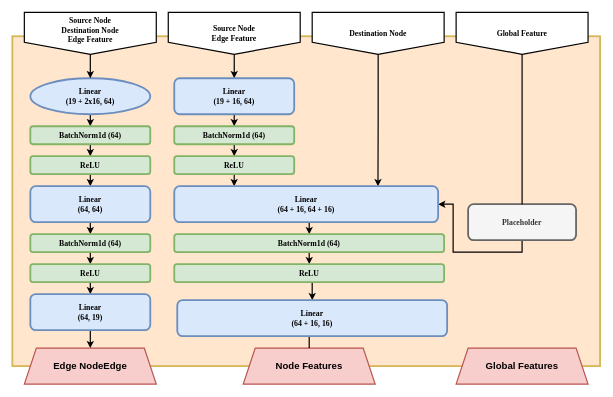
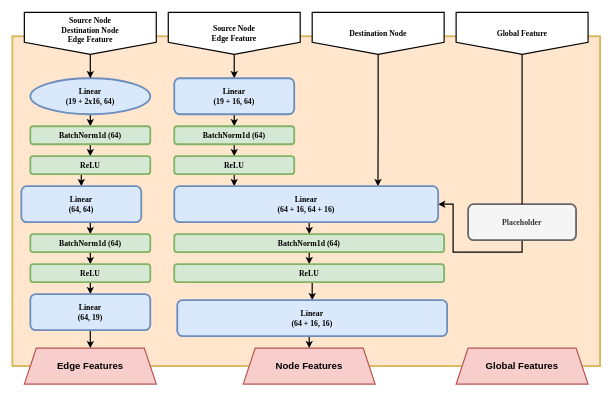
(90, 204) -> (81, 204)
(309, 343) -> (309, 341)
(90, 366) -> (90, 366)
